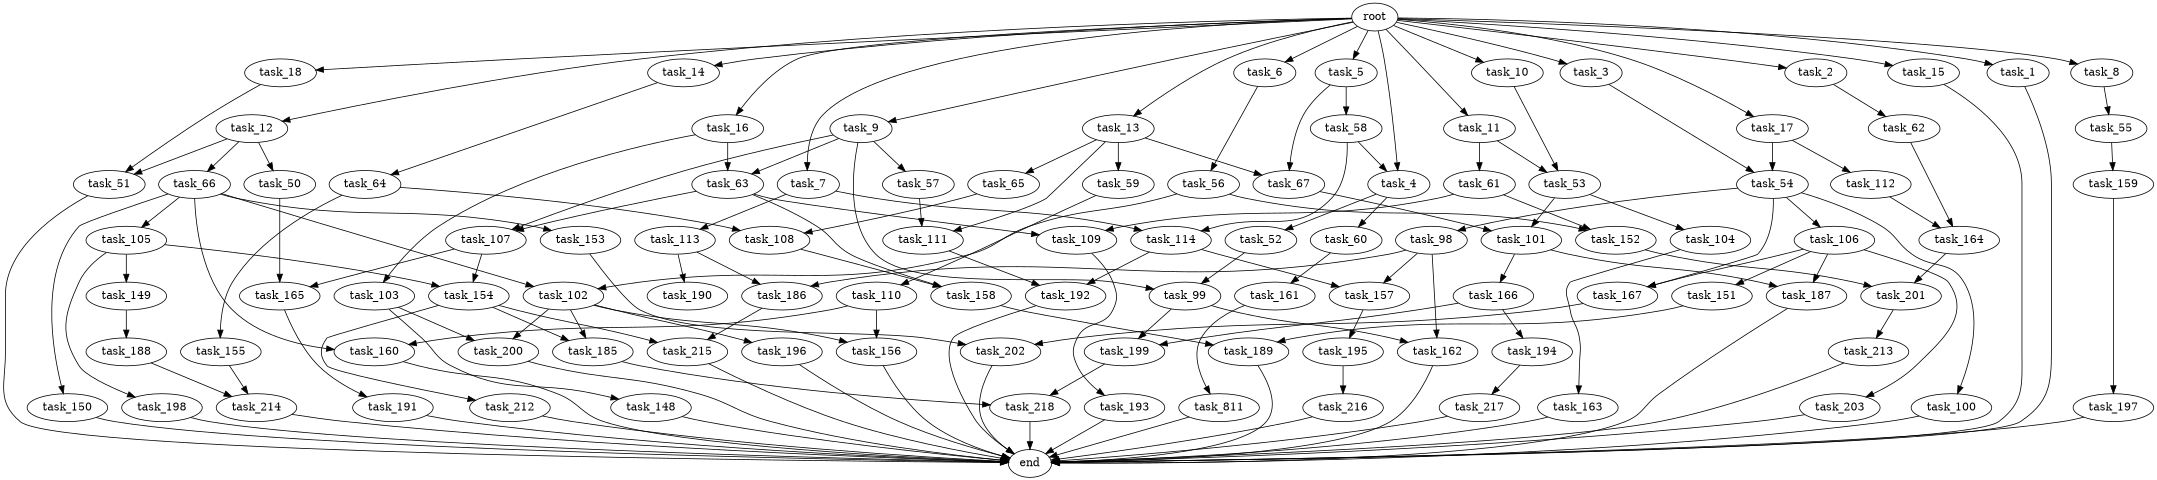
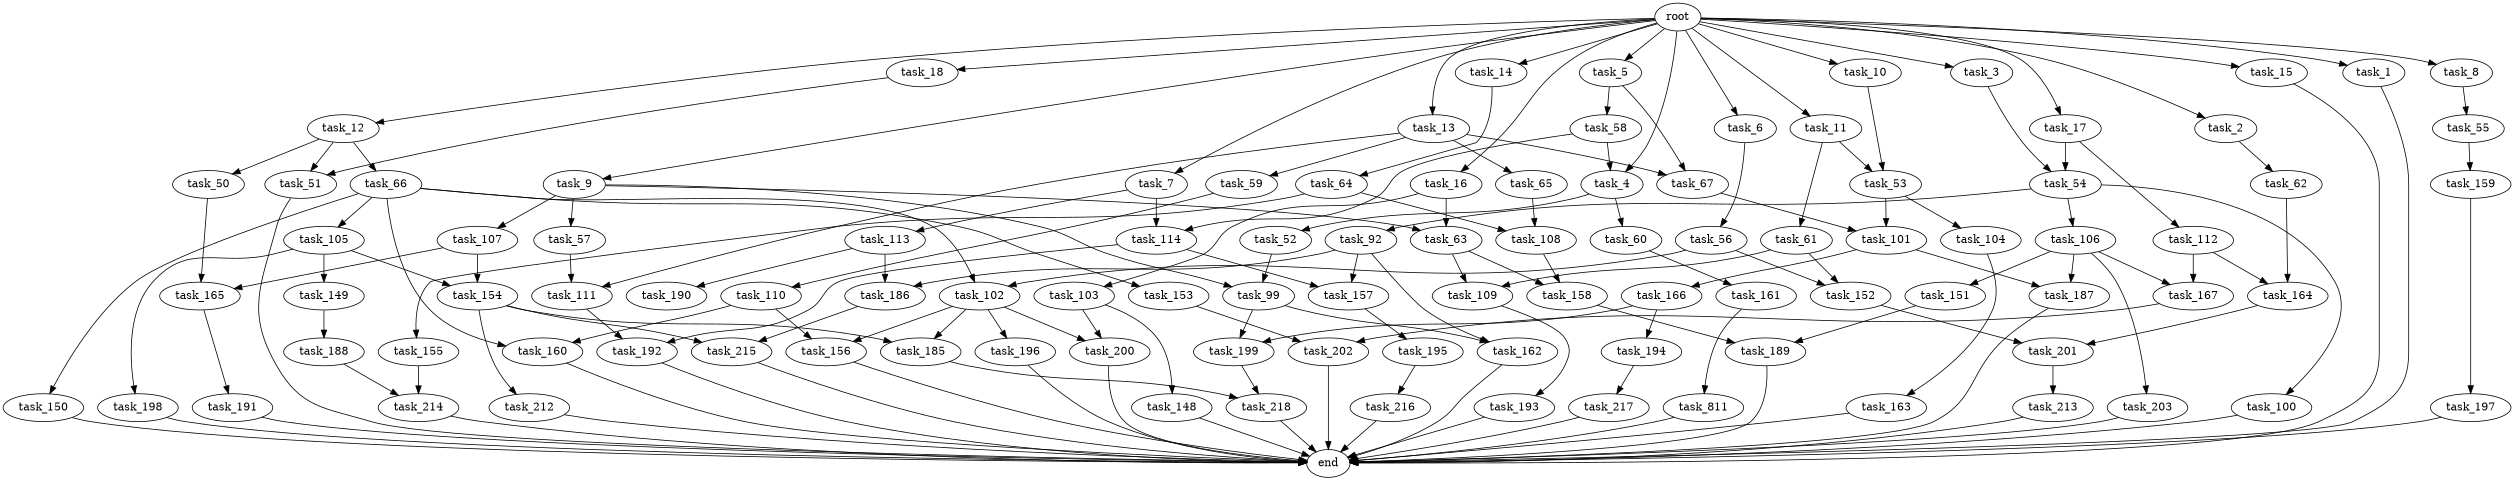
(597, 212) -> none
(1431, 240) -> (1361, 240)
(1751, 257) -> (2193, 264)
